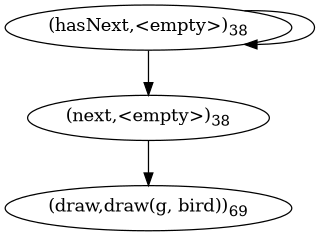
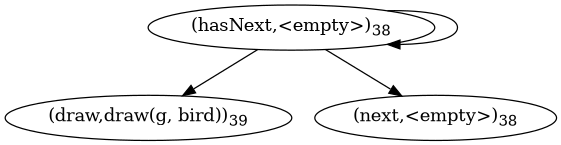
(148, 157) -> (226, 69)
(239, 206) -> (239, 116)
